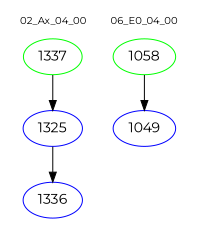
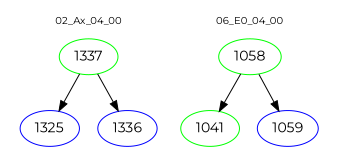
(144, 128) -> (288, 128)
none -> (210, 128)
(53, 159) -> (105, 88)
